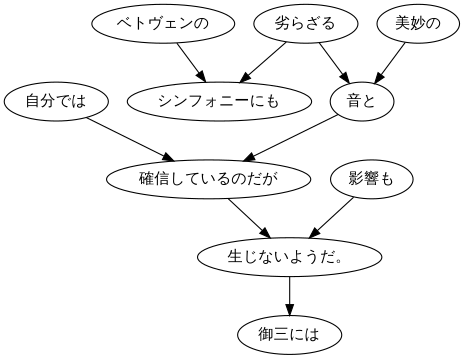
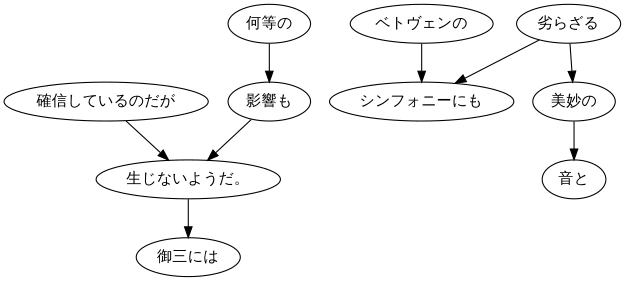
none -> (269, 24)
(331, 59) -> (571, 57)
(56, 102) -> none
(296, 135) -> none
